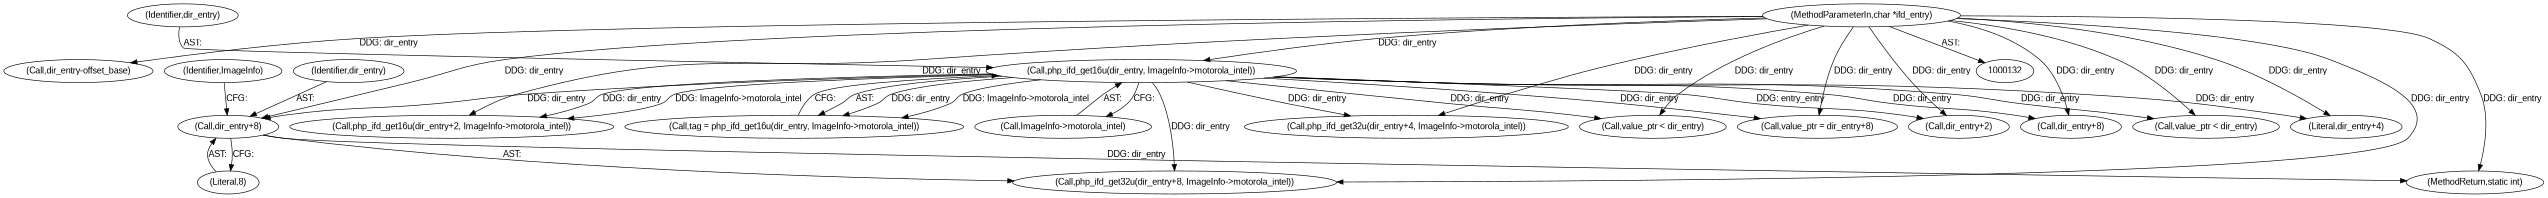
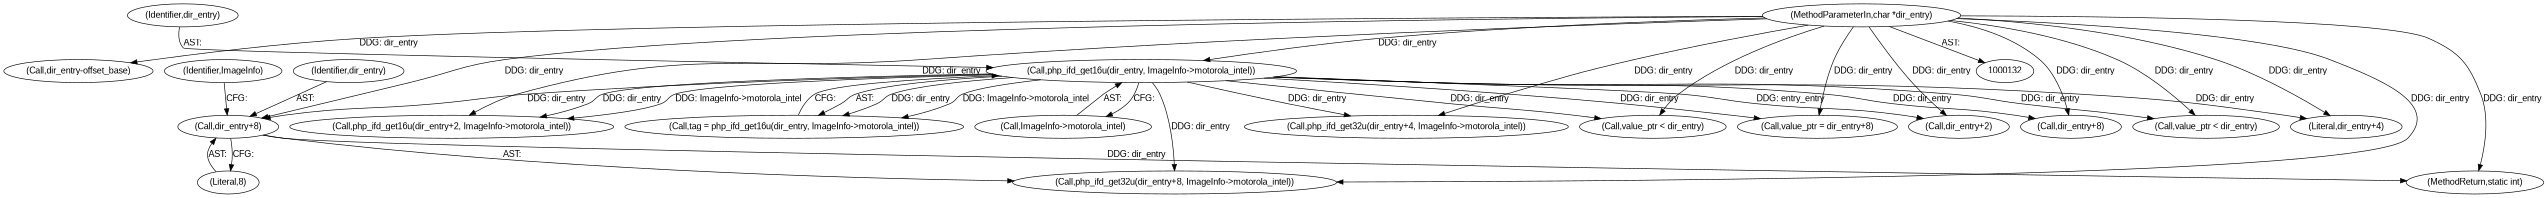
(1862, 15) -> (1862, 15)
